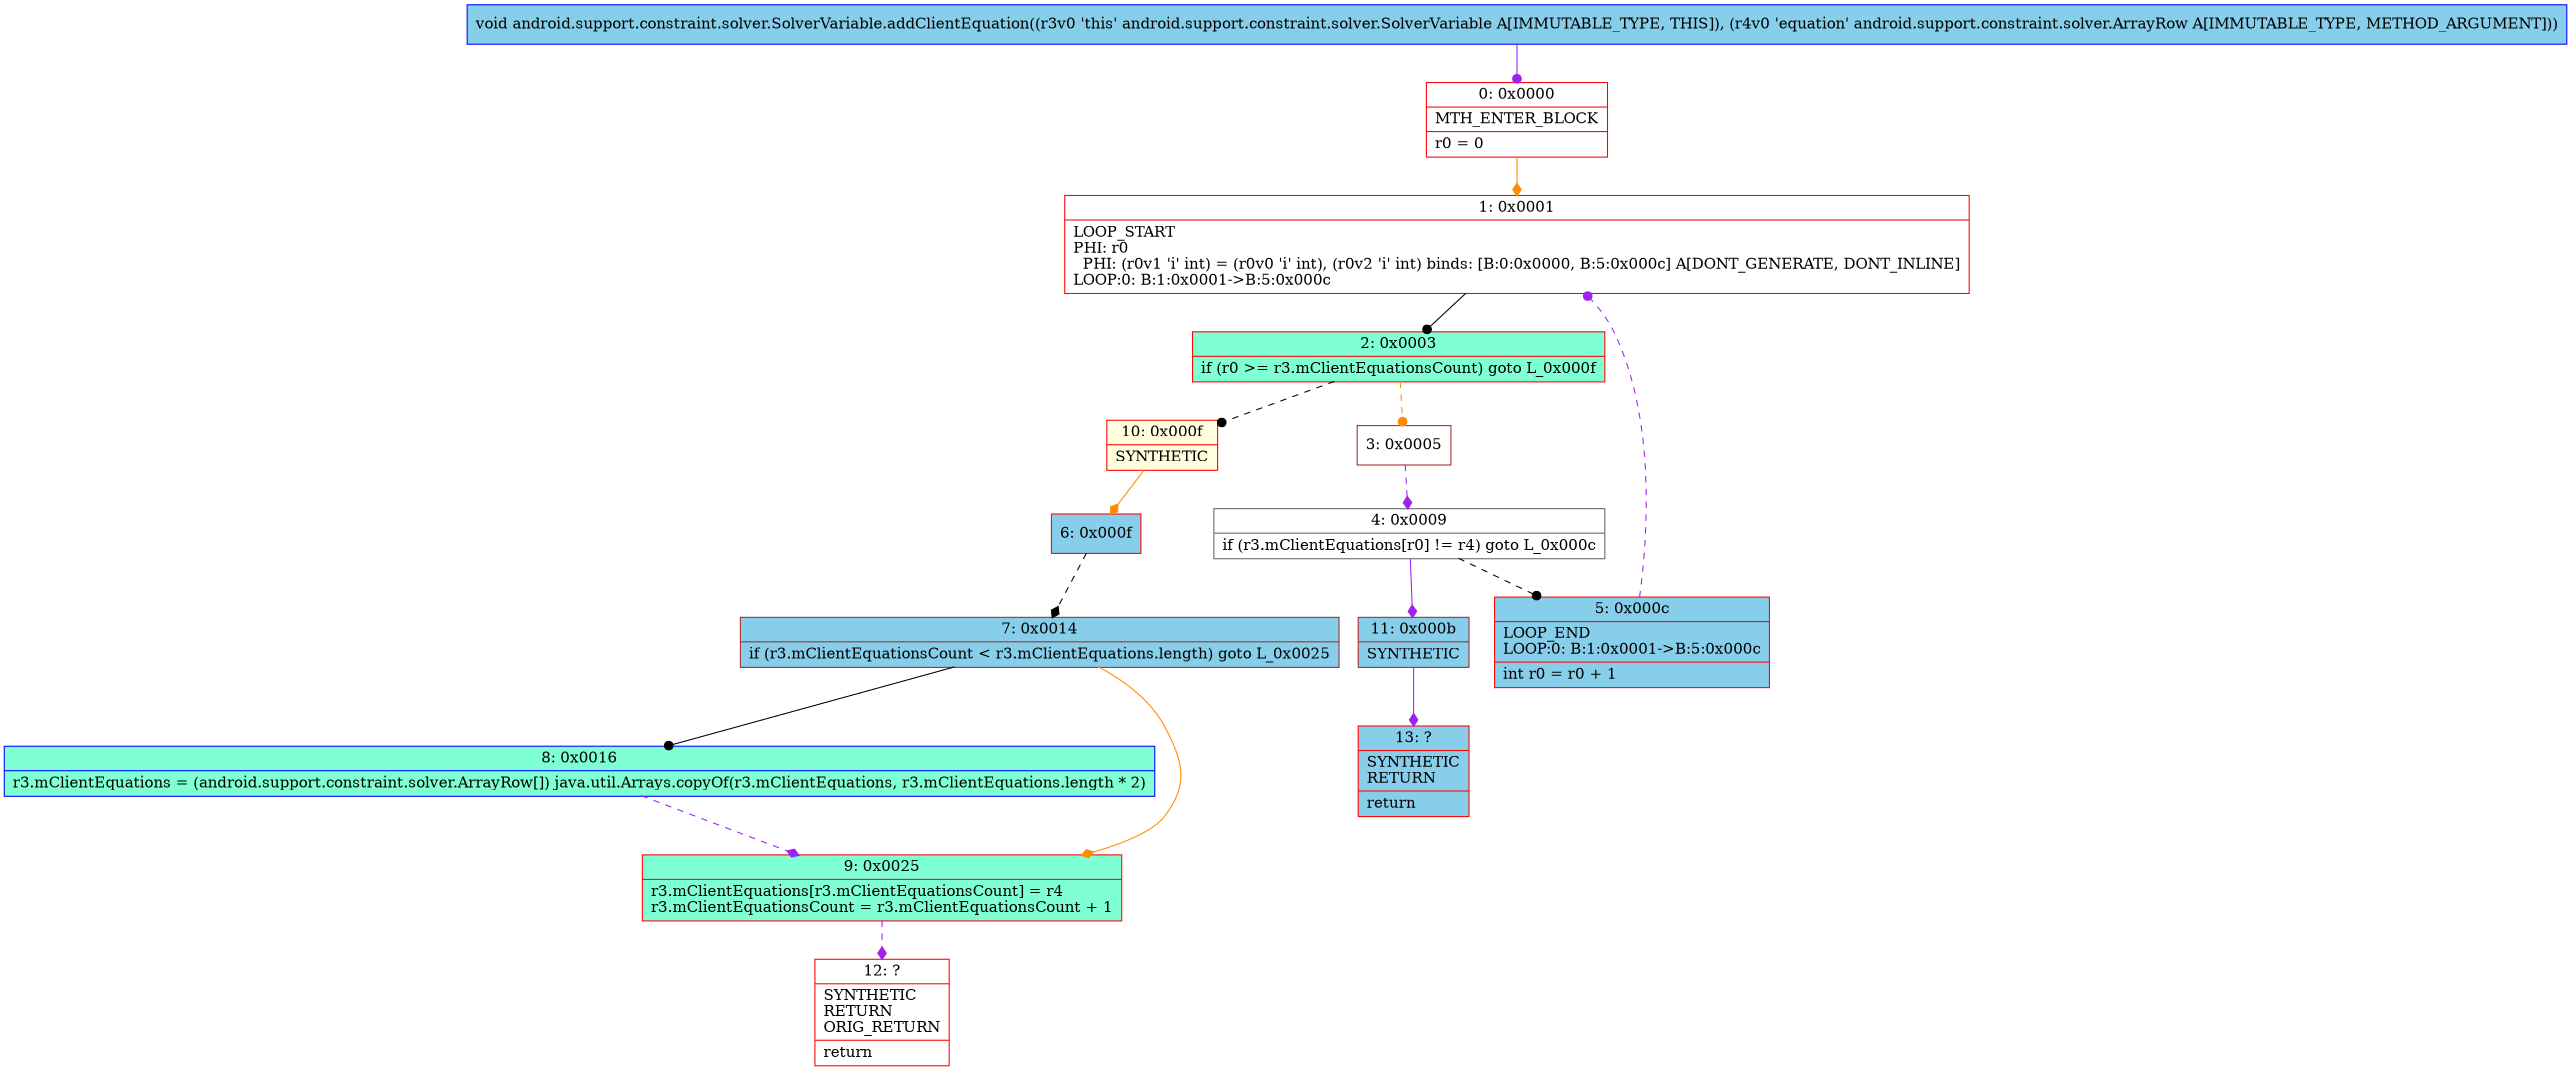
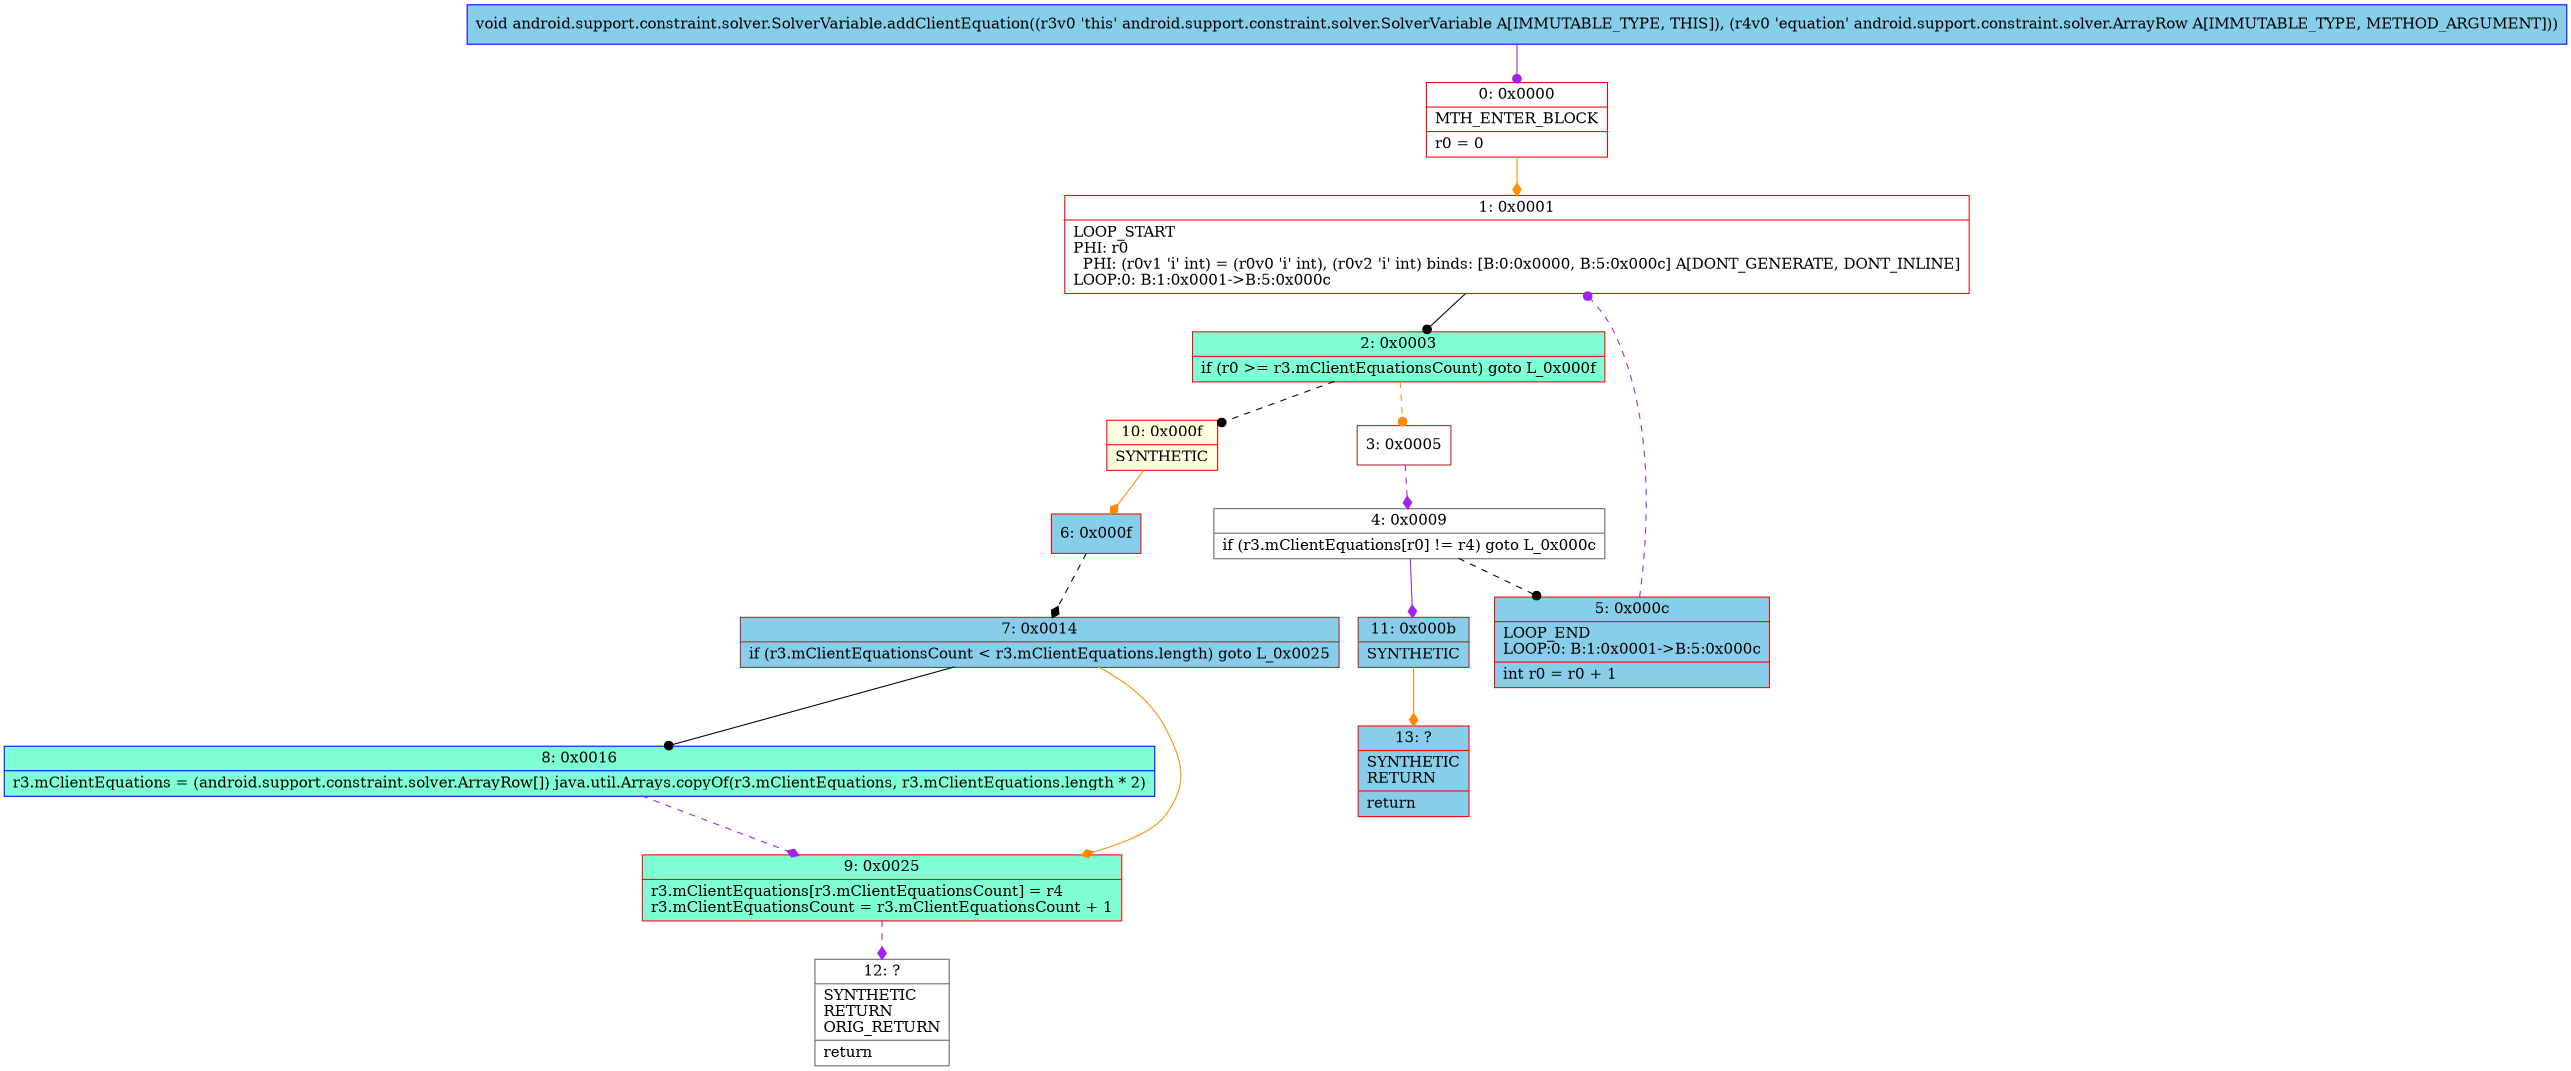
(1414, 690) -> (1414, 690)
(882, 1013) -> (882, 1013)
